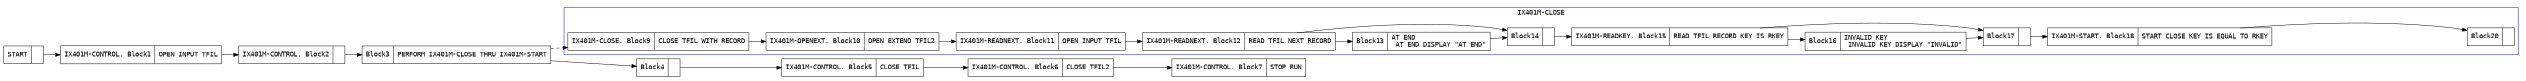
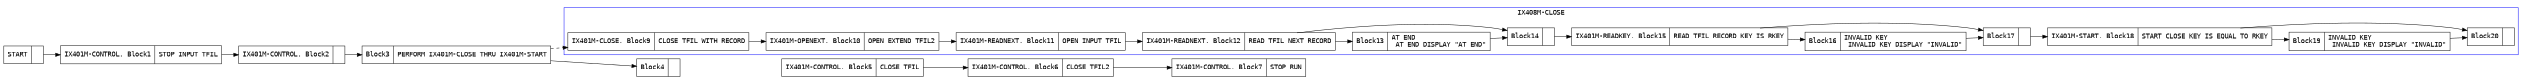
(1541, 13) -> (1541, 13)
none -> (2370, 41)
(188, 55) -> (188, 55)
(728, 68) -> none
